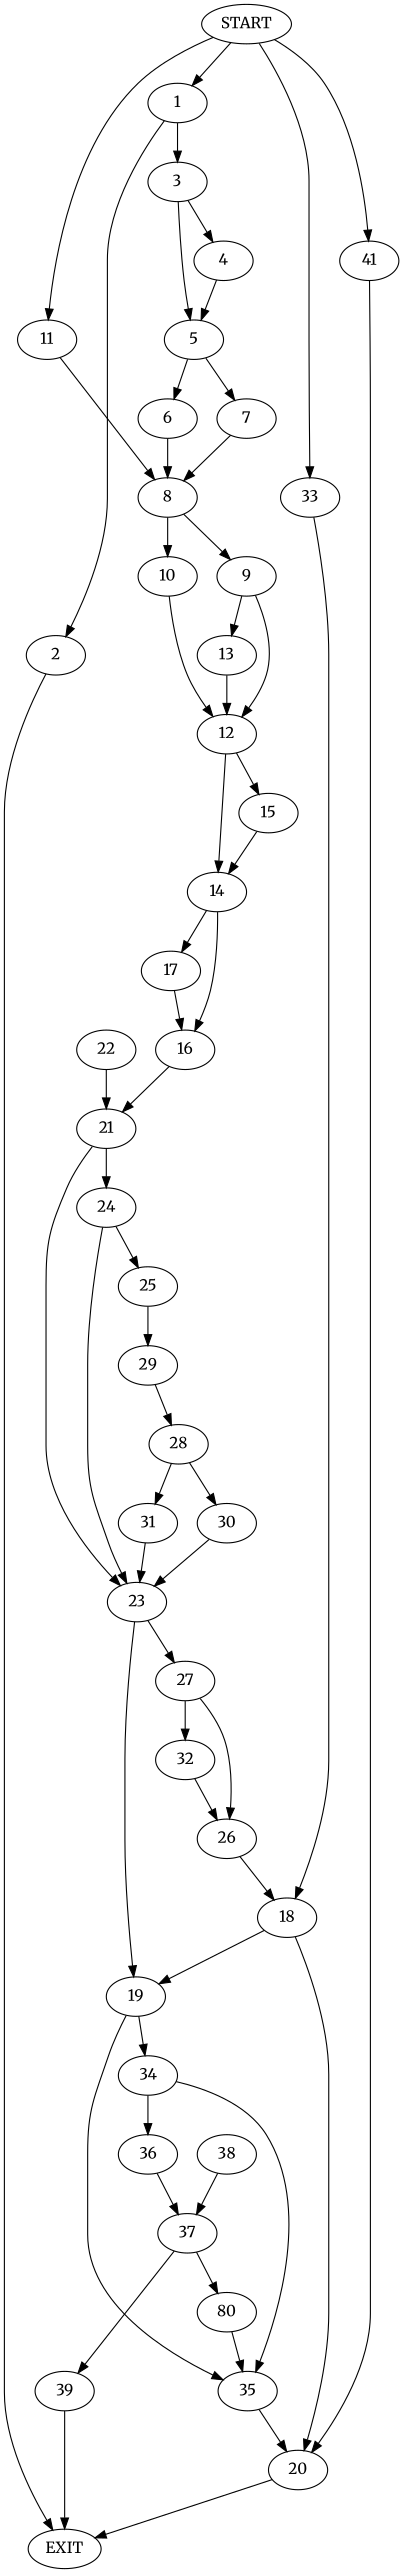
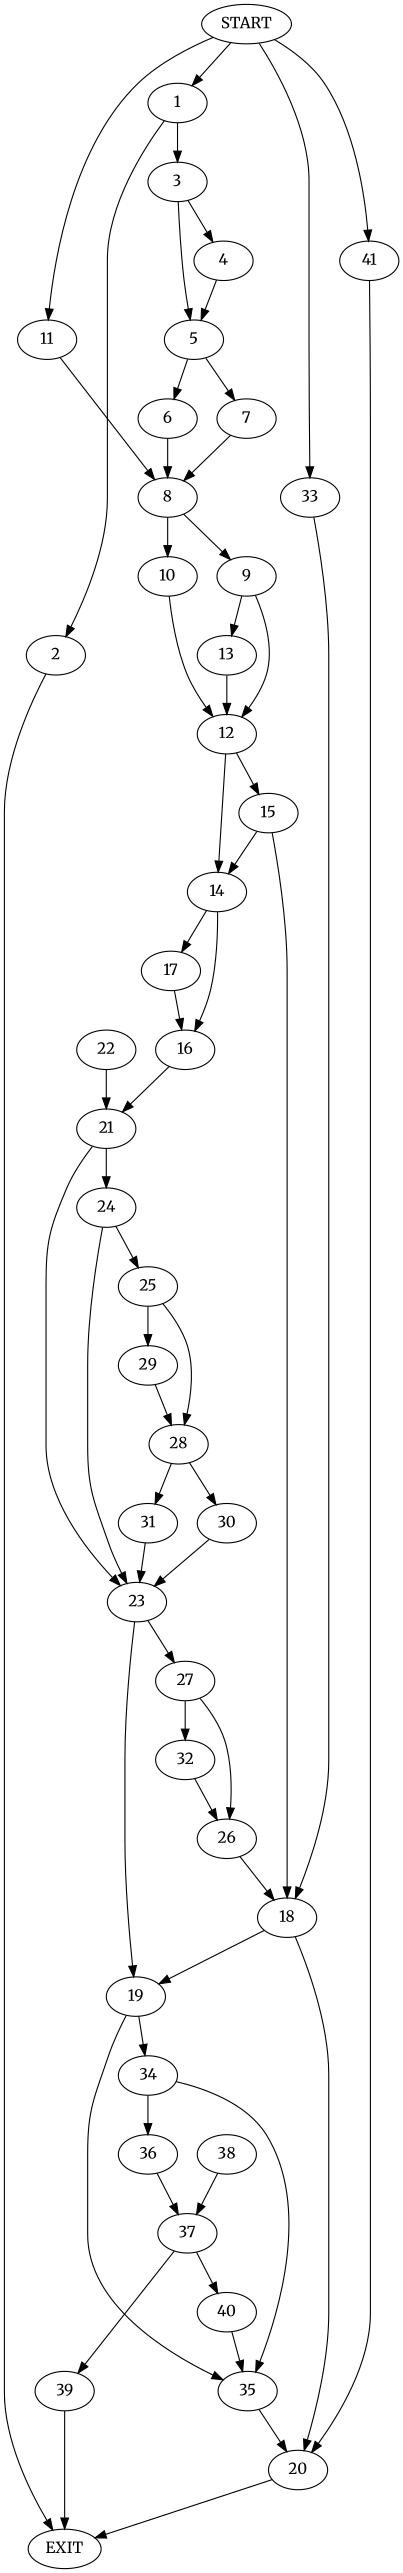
none -> (190, 1356)
none -> (287, 1359)
(227, 2312) -> (227, 2312)
